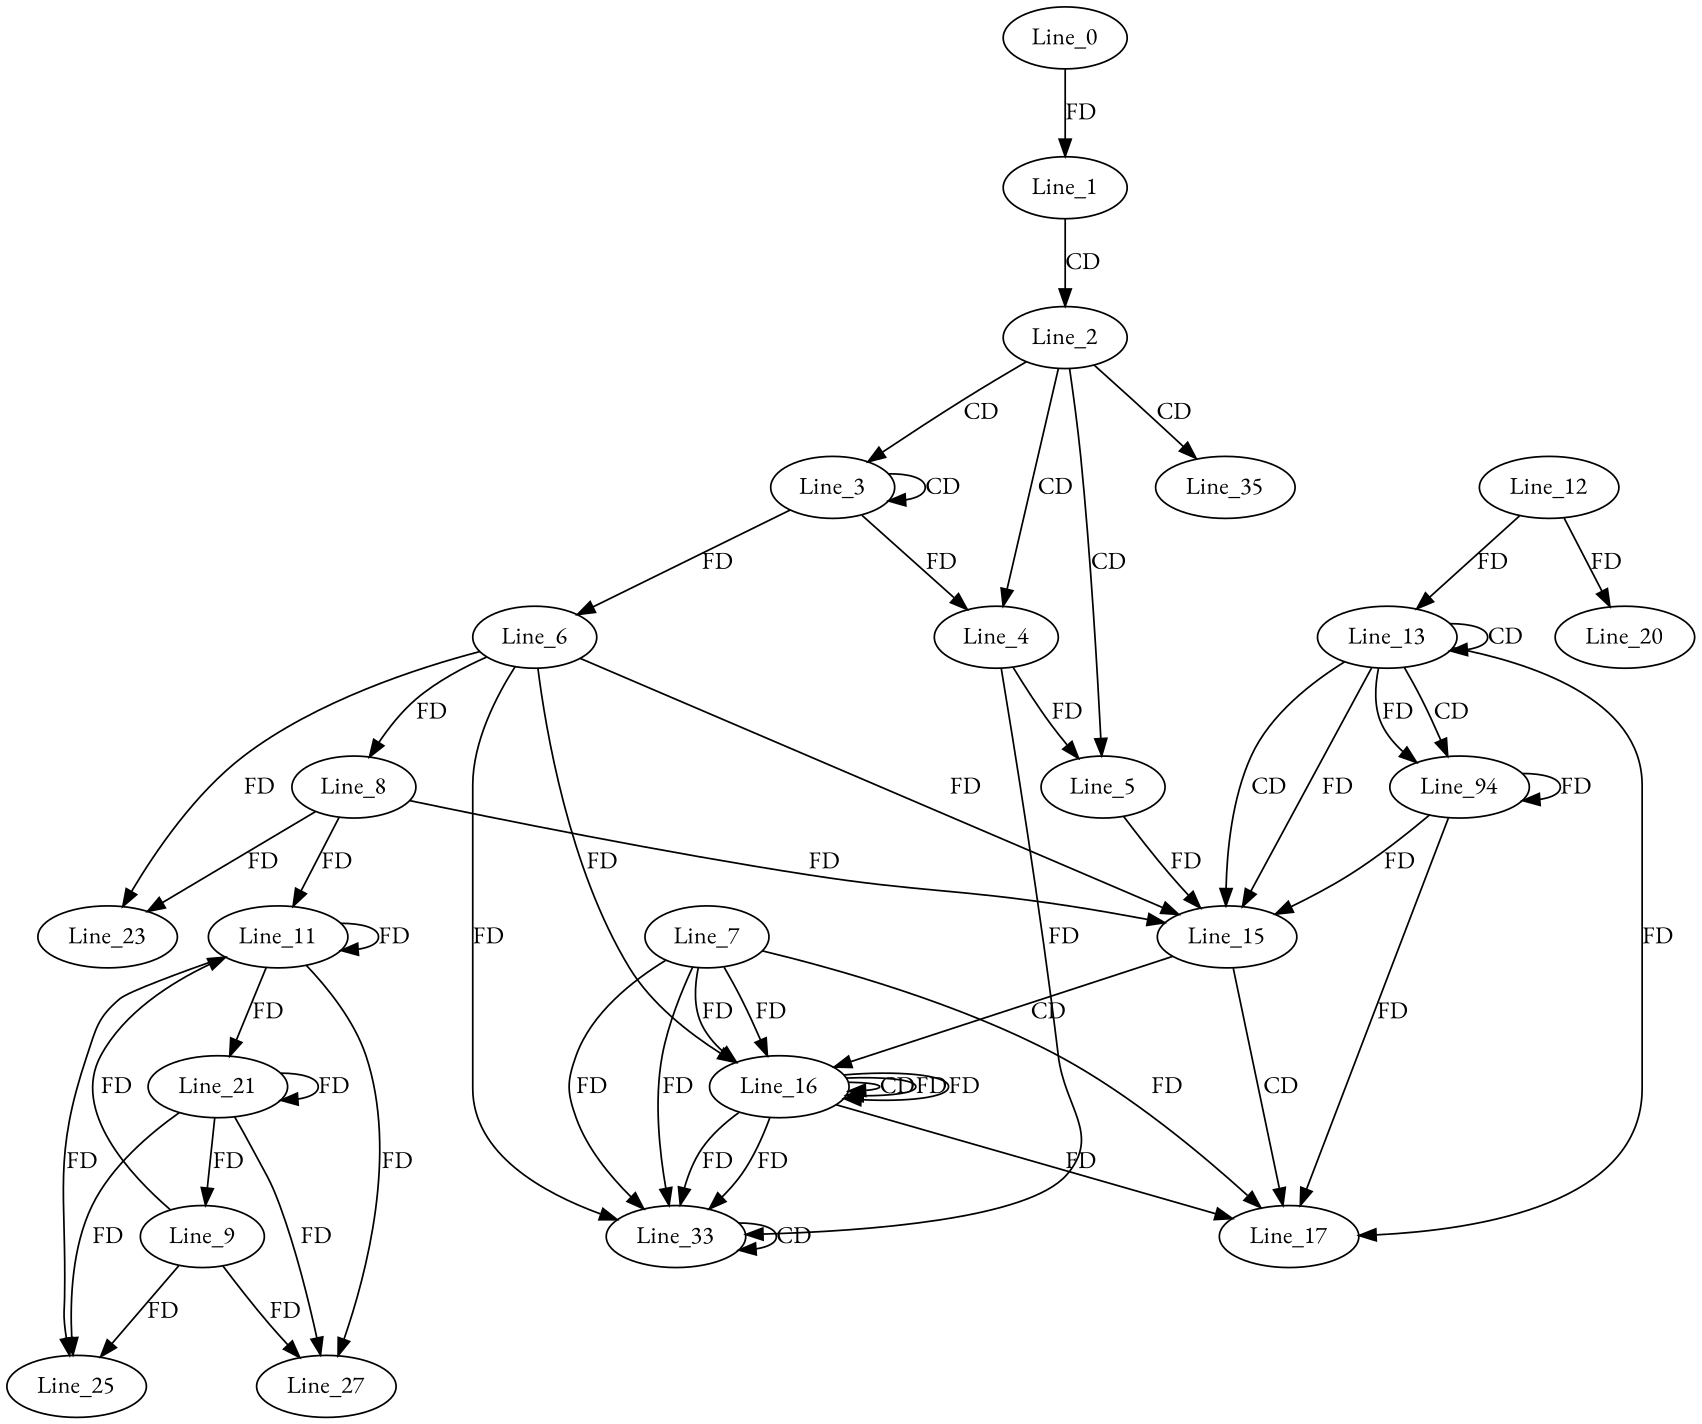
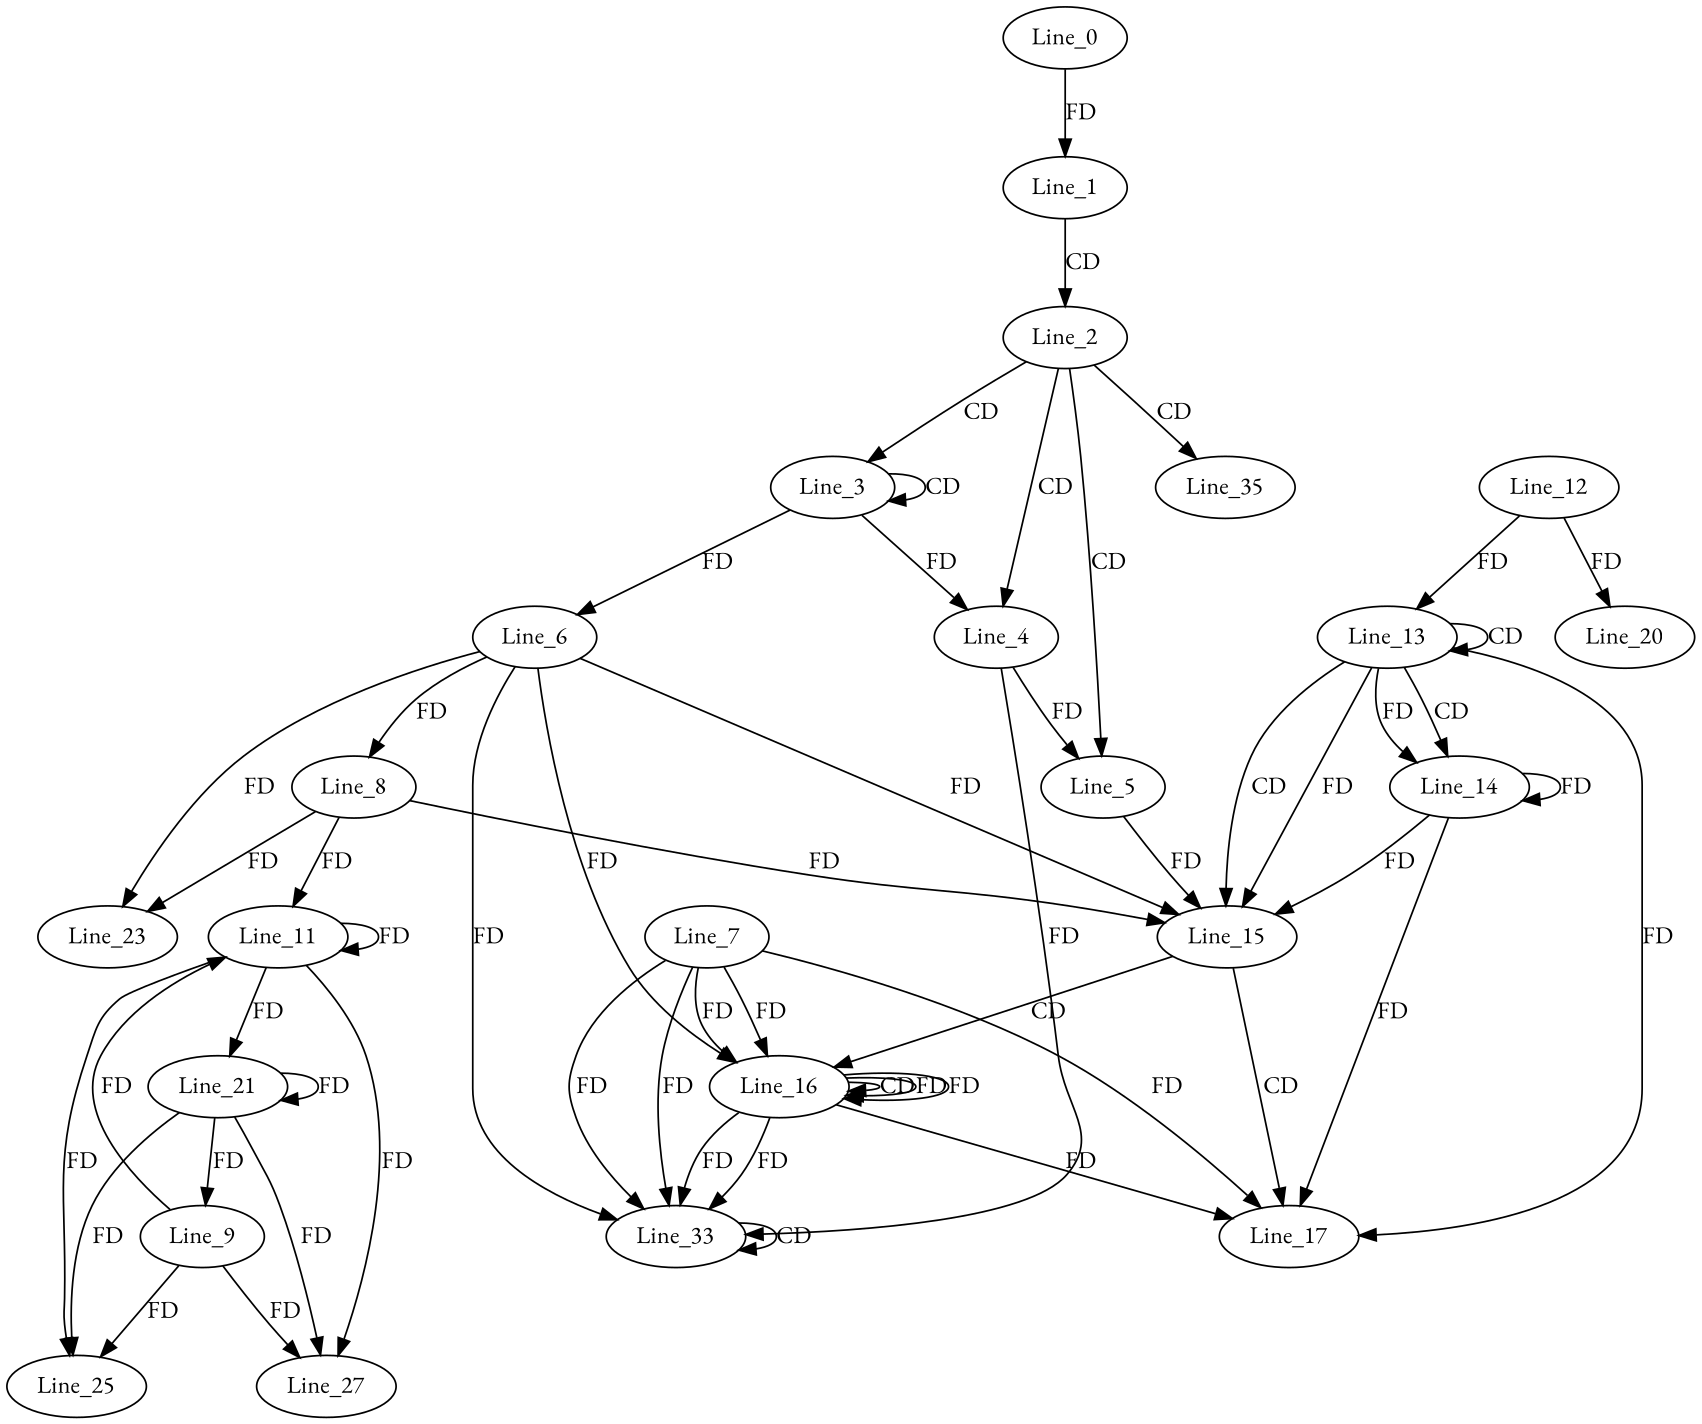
(1460, 787) -> (1460, 787)
